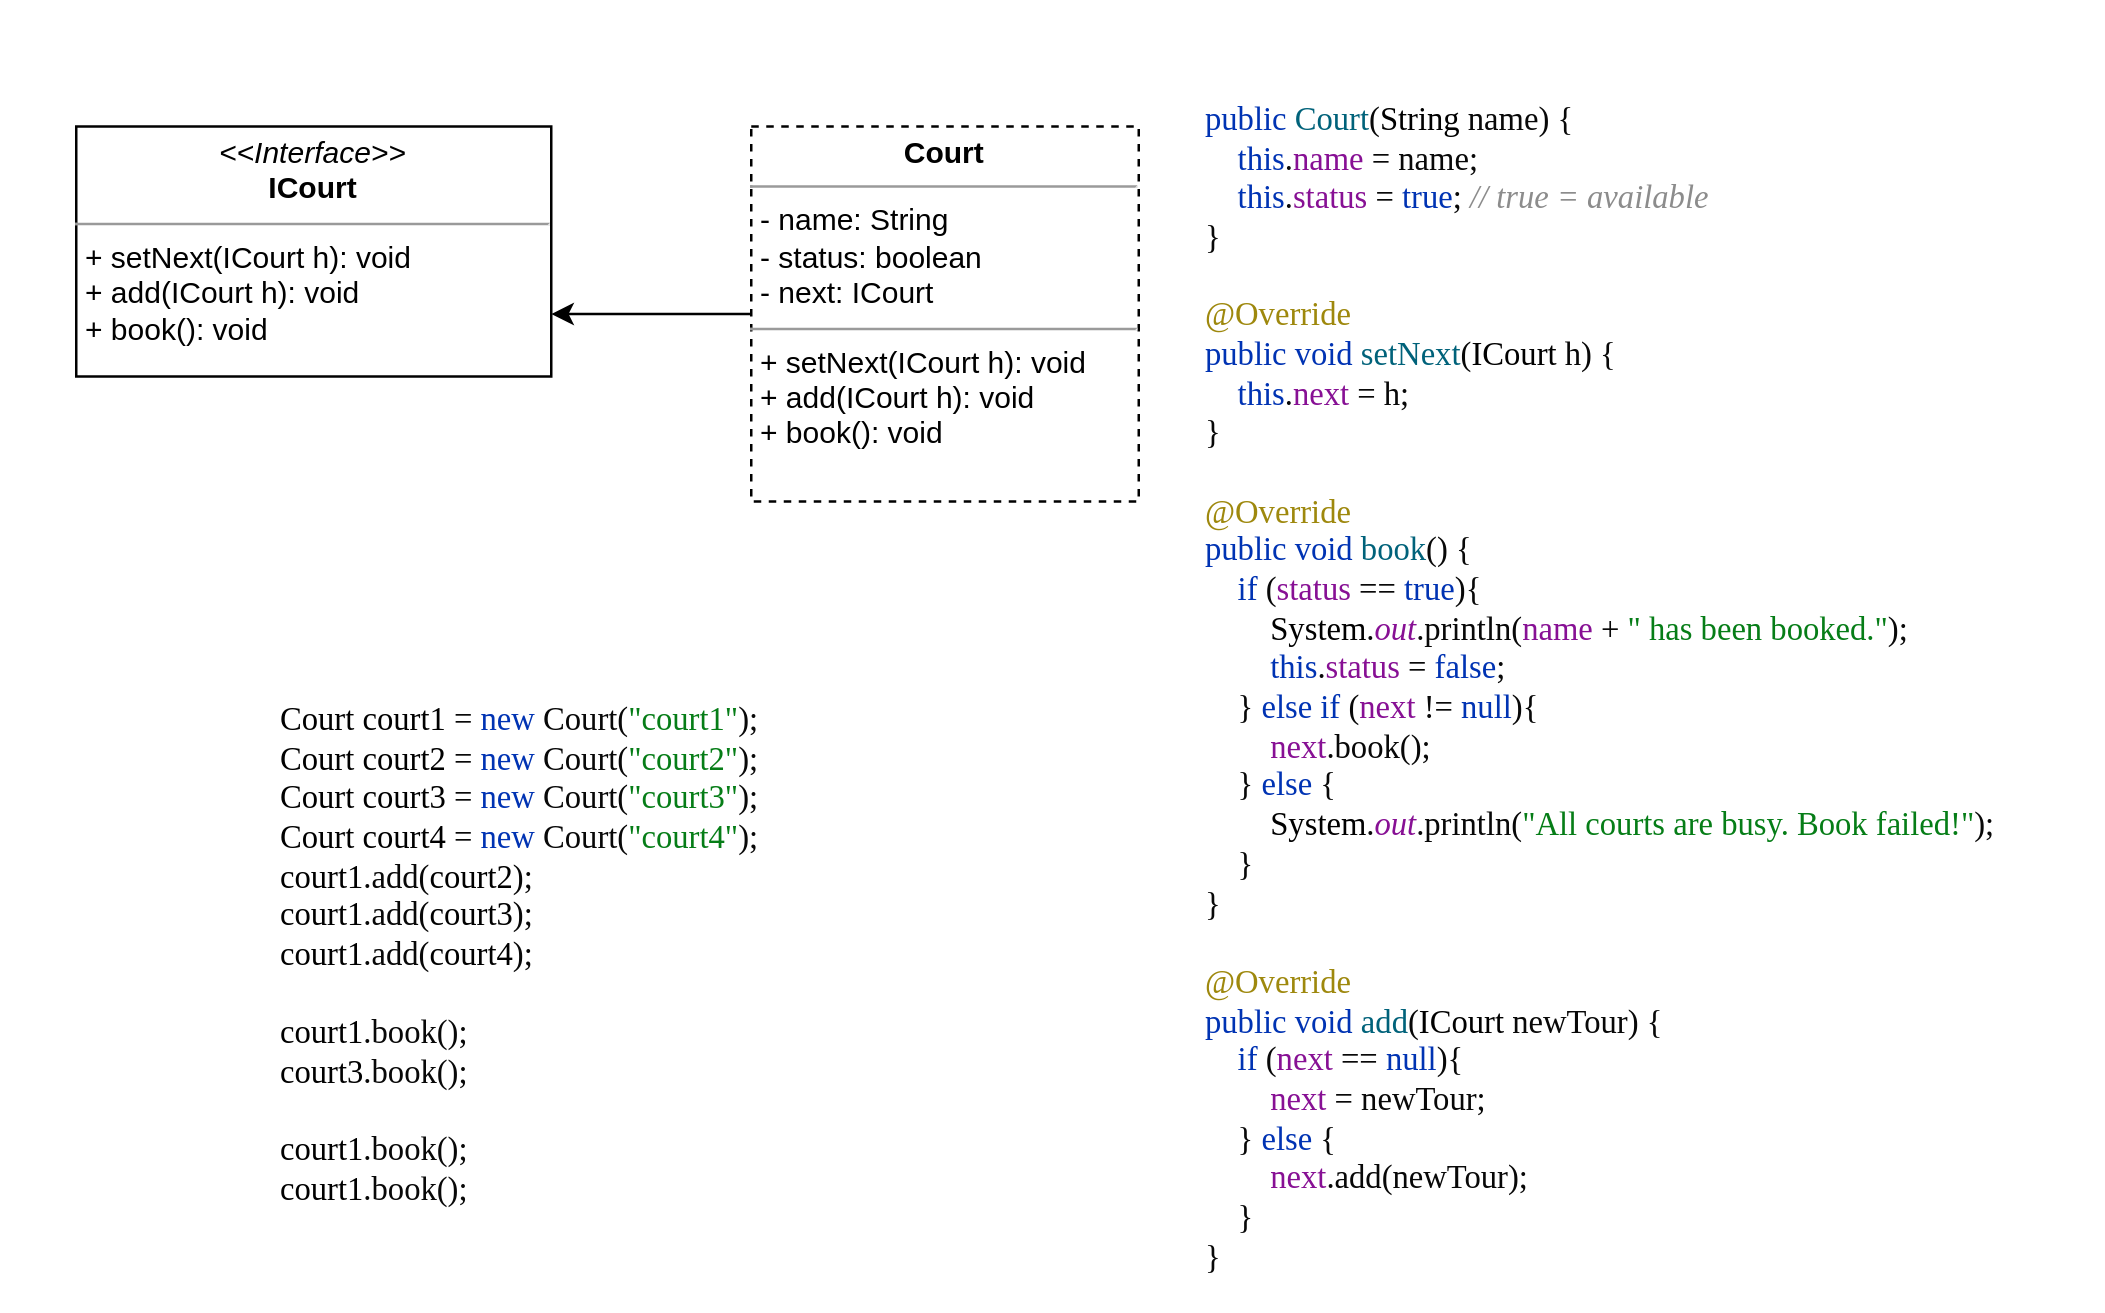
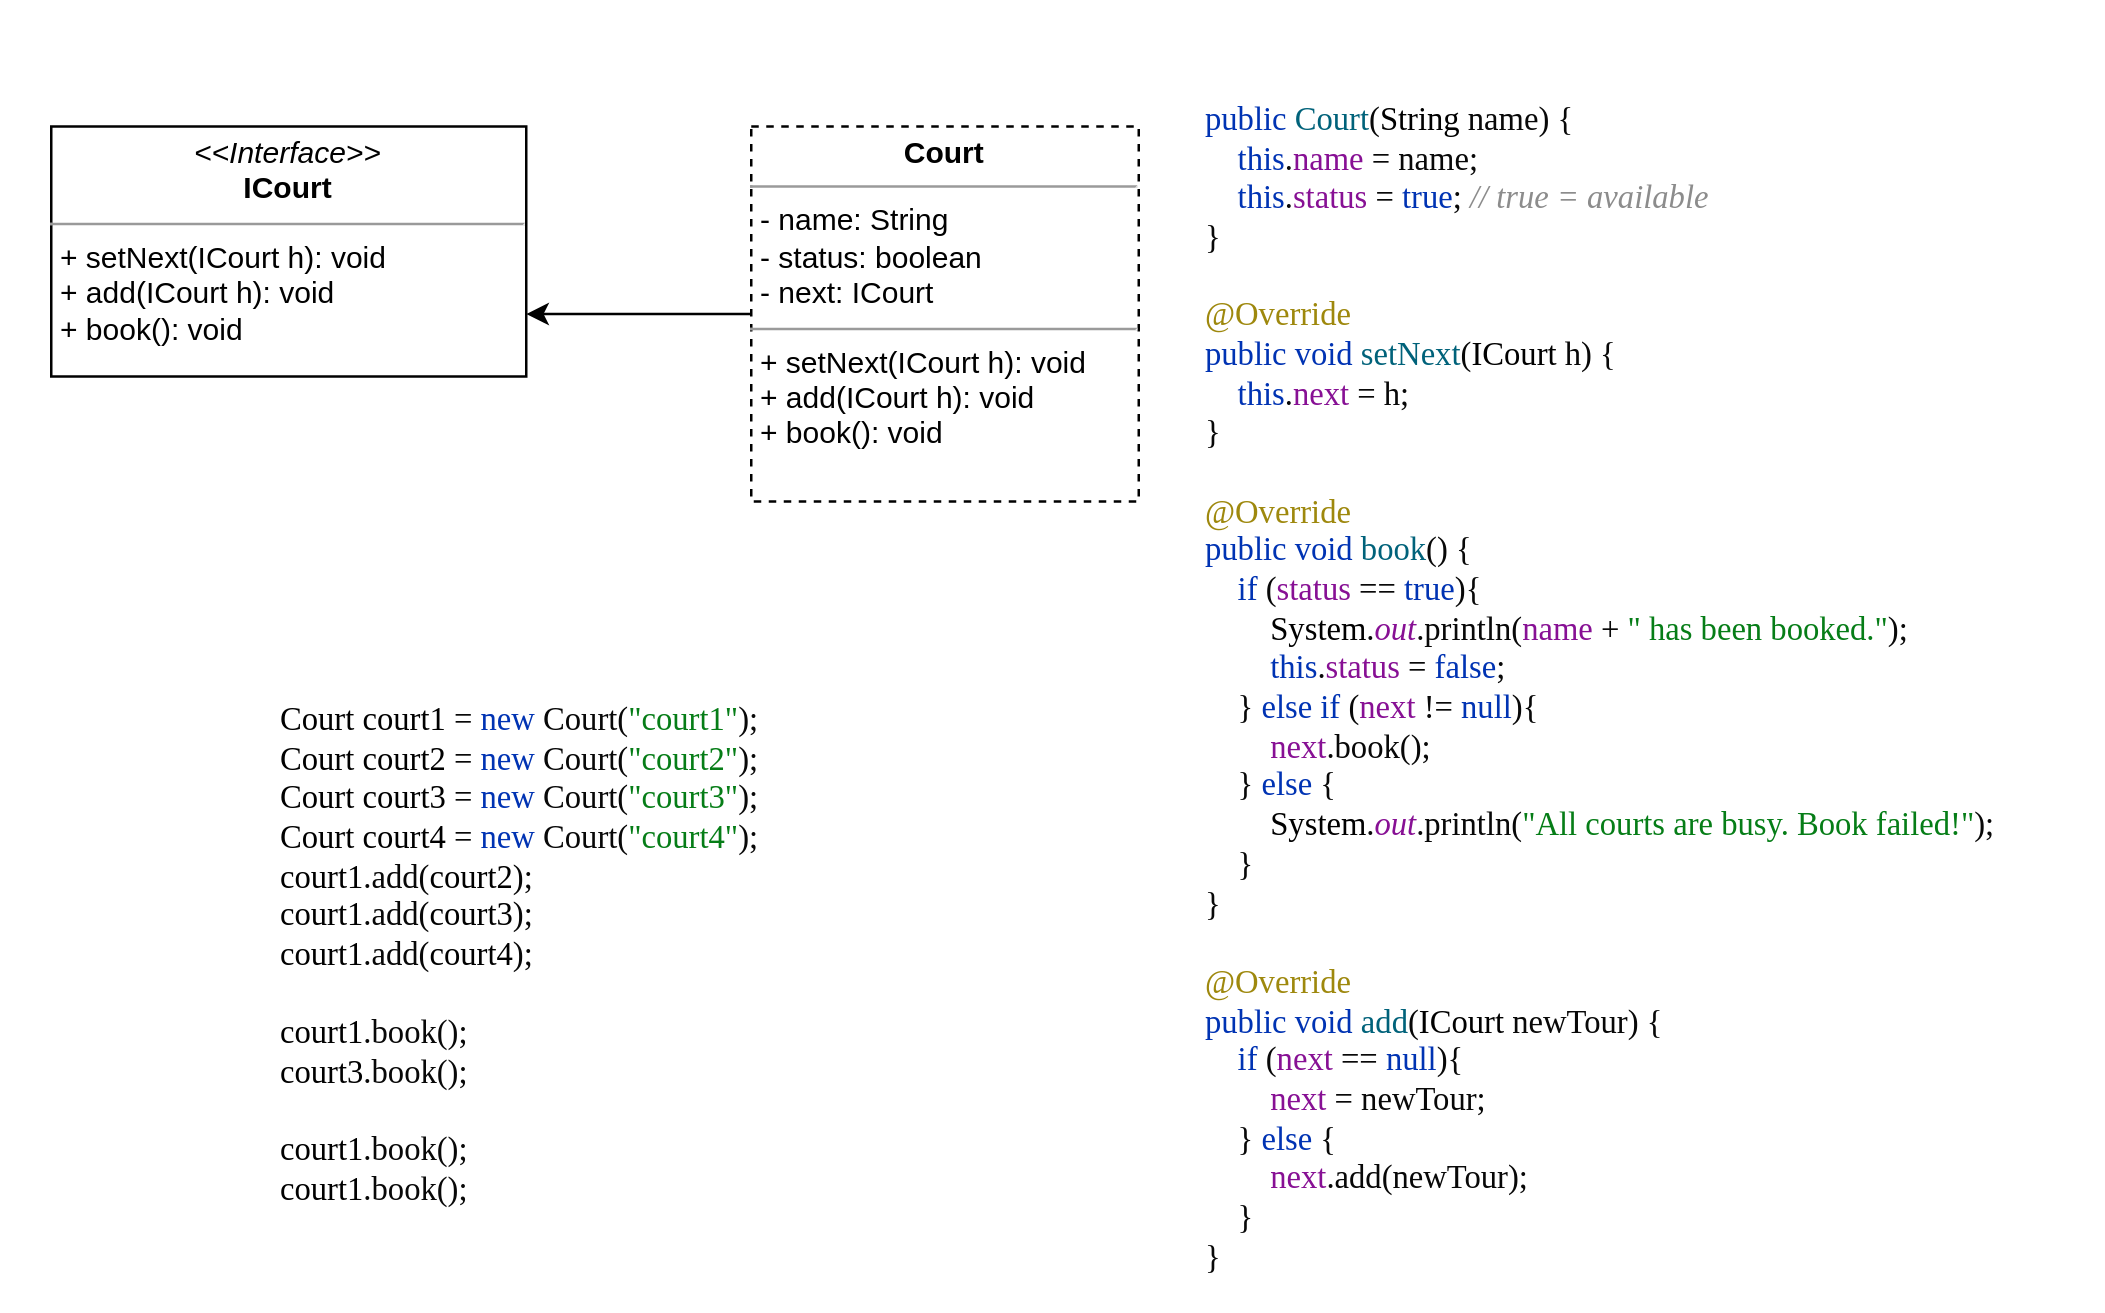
(314, 251) -> (289, 251)
